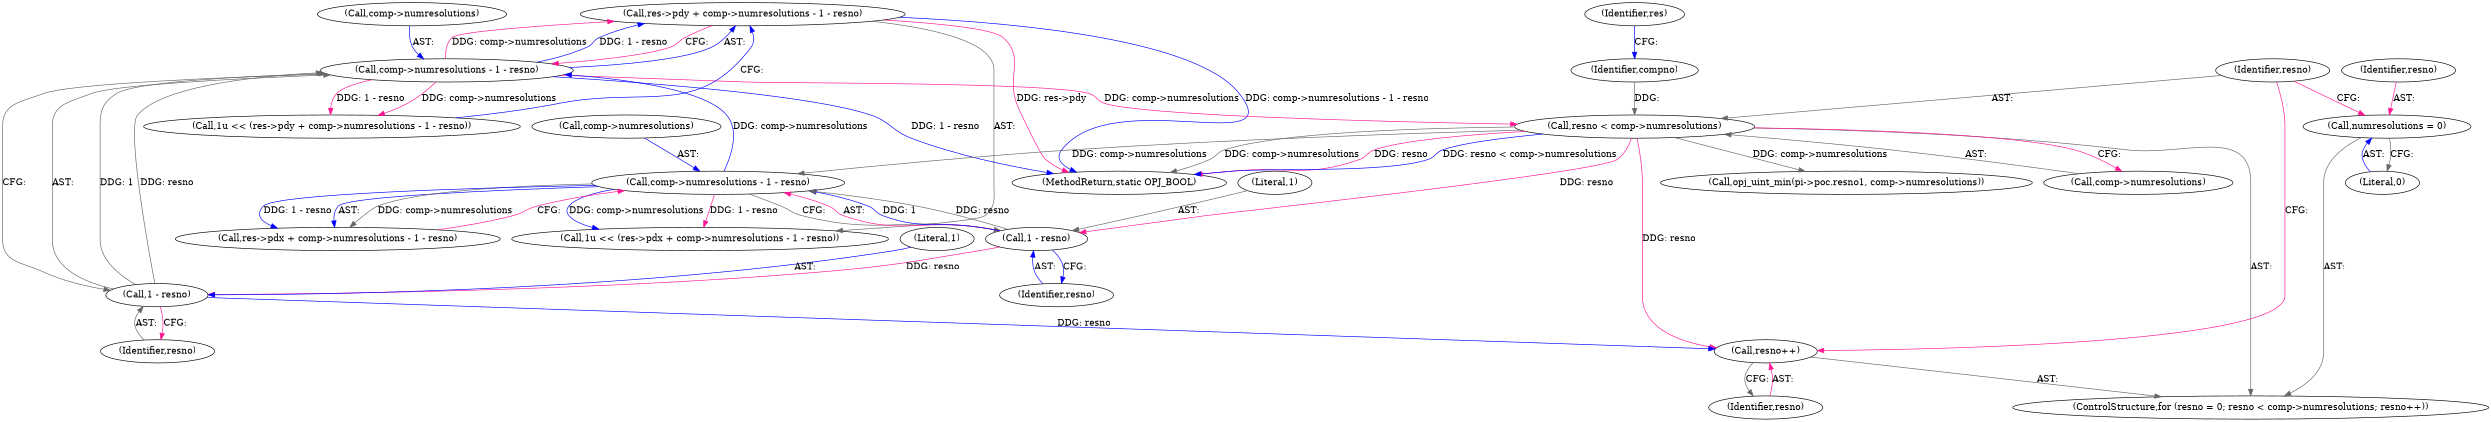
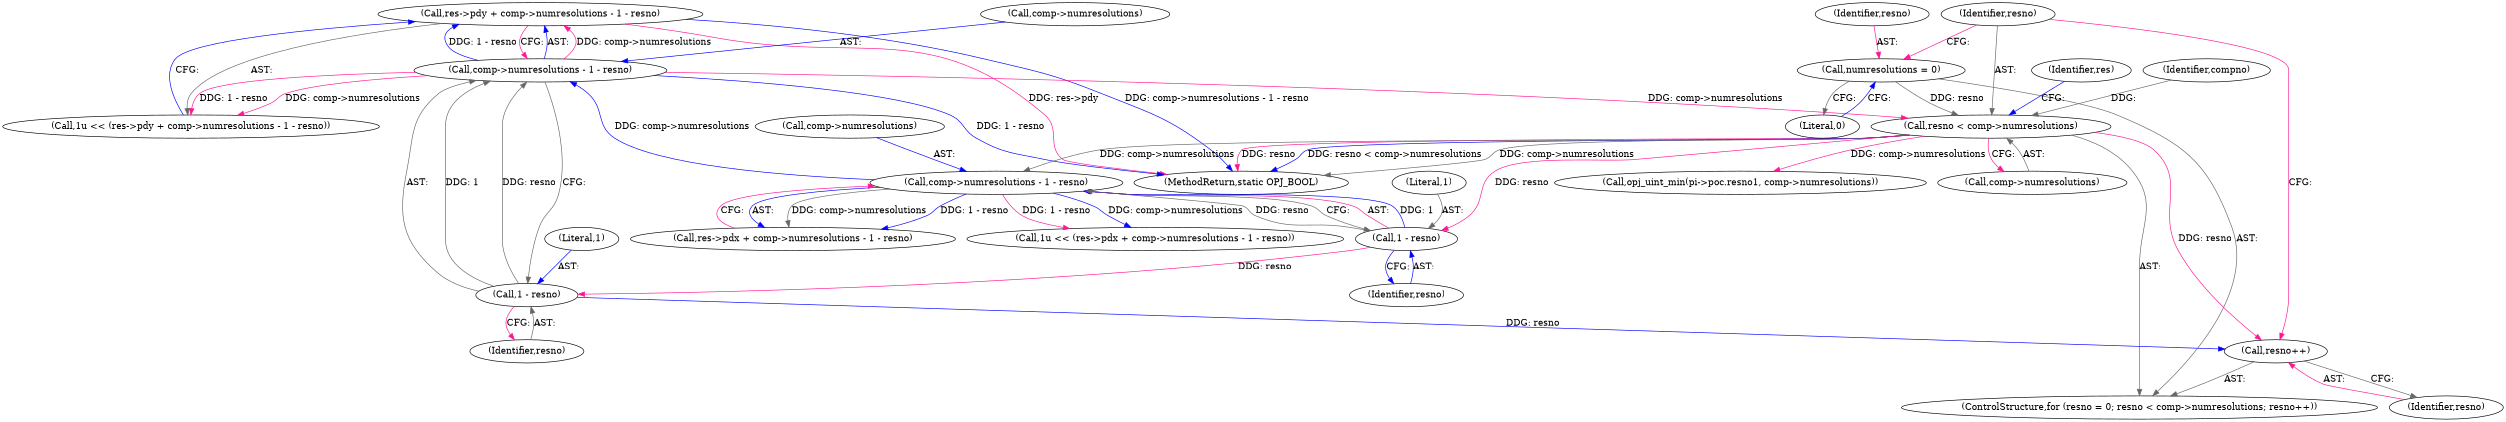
(1635, 39) -> (2036, 99)
none -> (1923, 99)
(994, 147) -> (304, 46)
(1737, 154) -> (1851, 150)
(2375, 155) -> (1881, 98)
